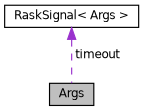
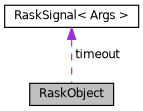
(72, 94) -> (72, 94)
